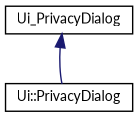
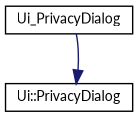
(60, 66) -> (78, 52)
